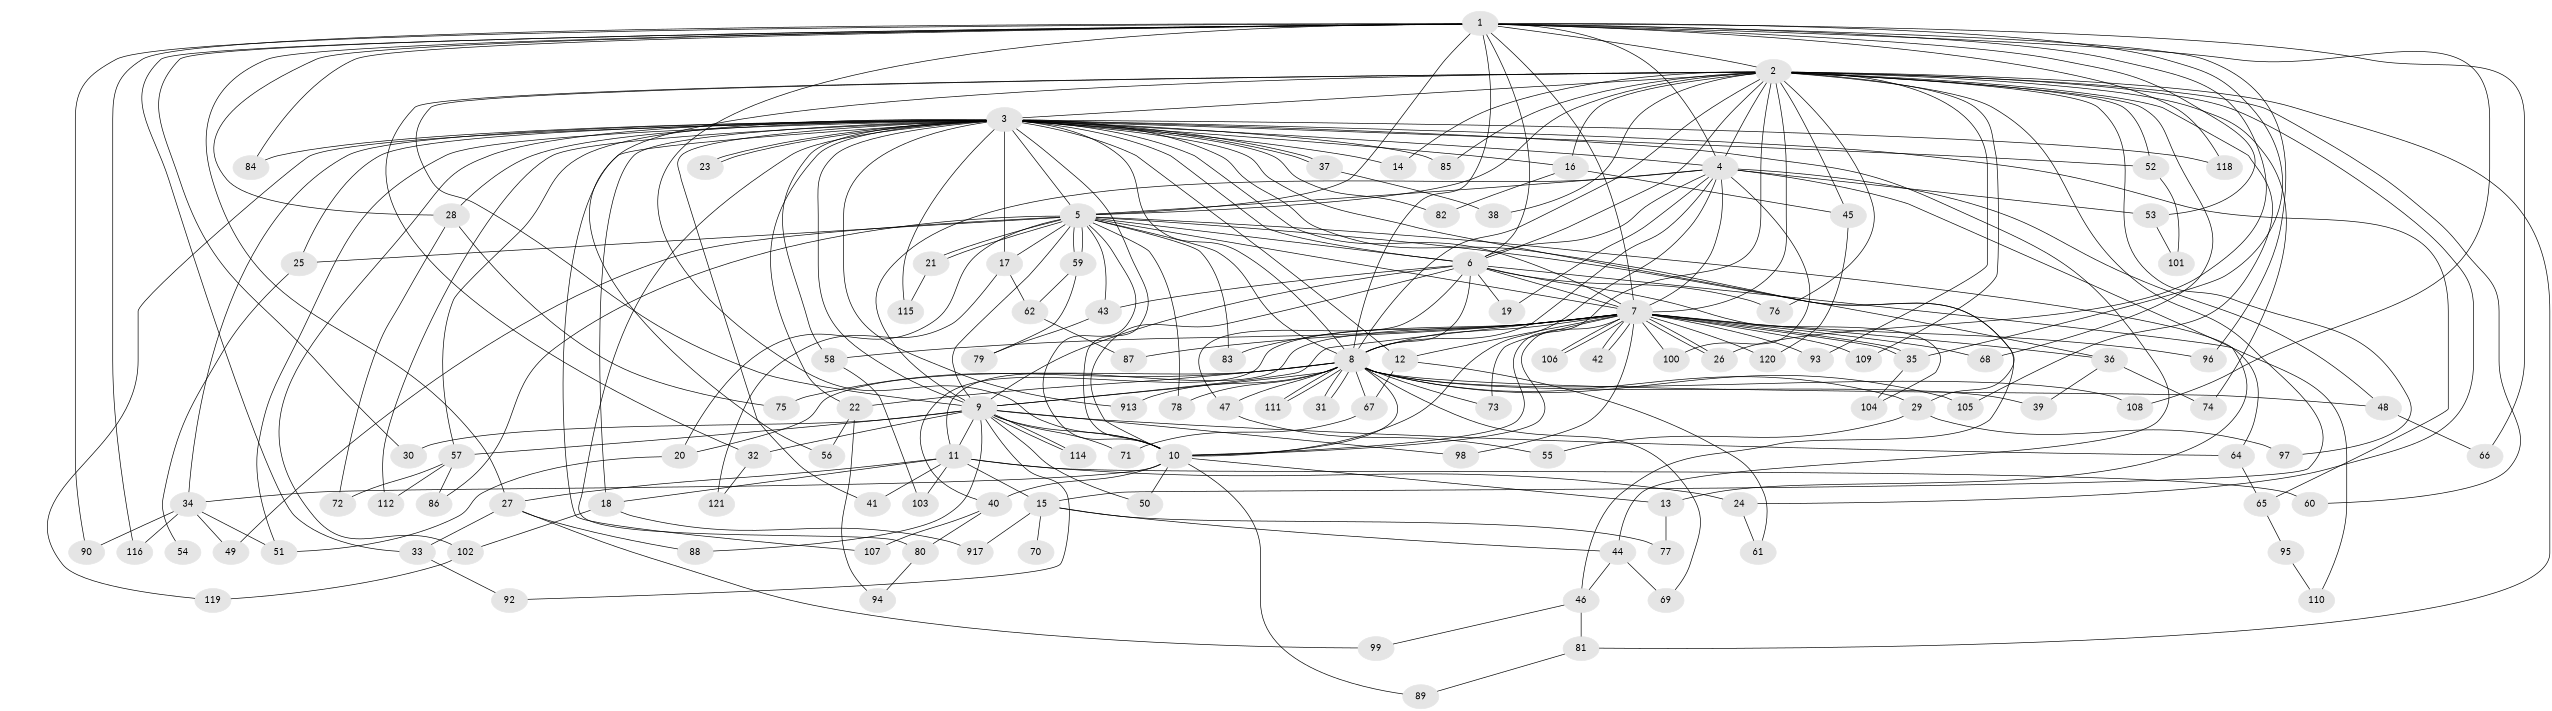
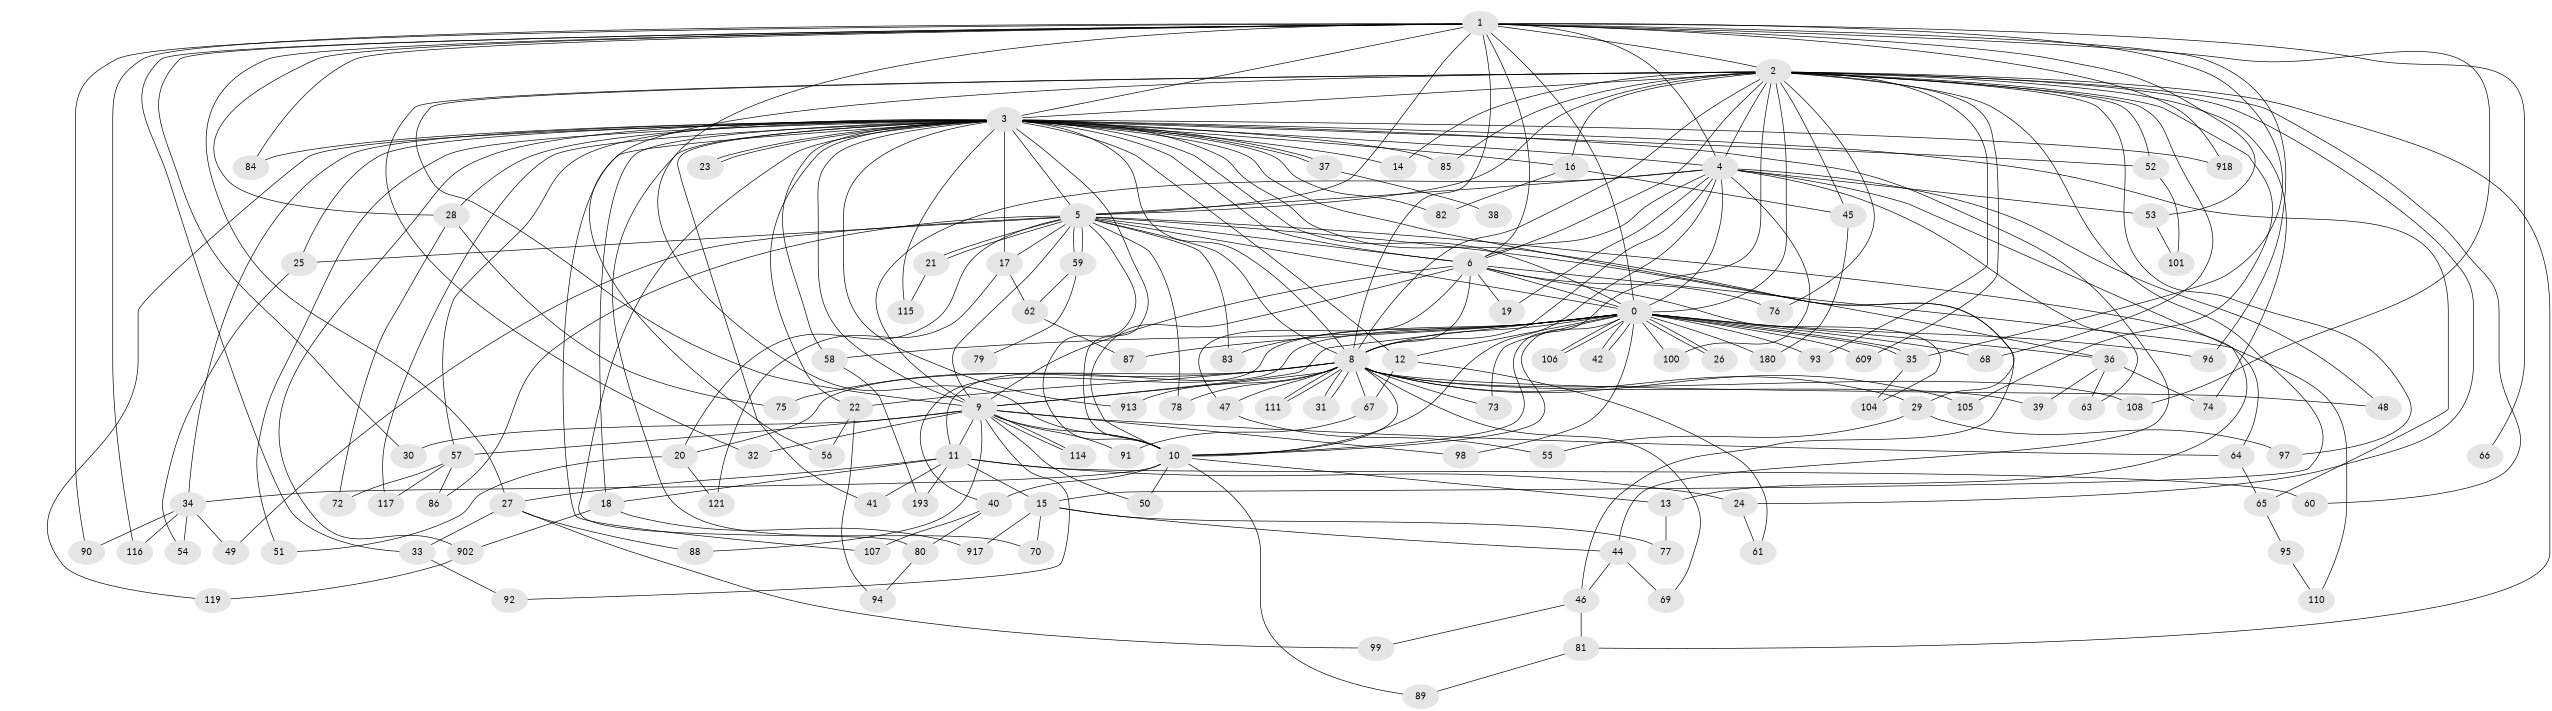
(2206, 87) -> (1242, 71)
(1626, 133) -> none
(2224, 168) -> (2224, 168)
(1103, 312) -> none
(1635, 312) -> (1635, 312)
none -> (615, 319)
(1768, 360) -> (1768, 360)
(1864, 360) -> (1864, 360)
none -> (2087, 408)
(2431, 431) -> none
(1126, 456) -> (1126, 456)
(733, 482) -> (695, 476)
(386, 504) -> (386, 504)
(920, 504) -> (920, 504)
(234, 528) -> (186, 528)
(465, 552) -> (465, 552)
